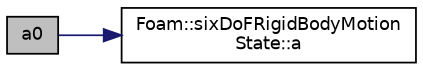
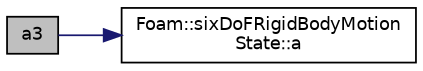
(33, 35) -> (33, 35)
